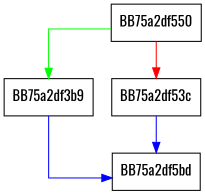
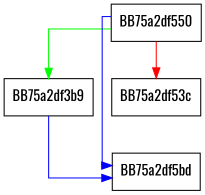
(156, 129) -> (102, 87)
